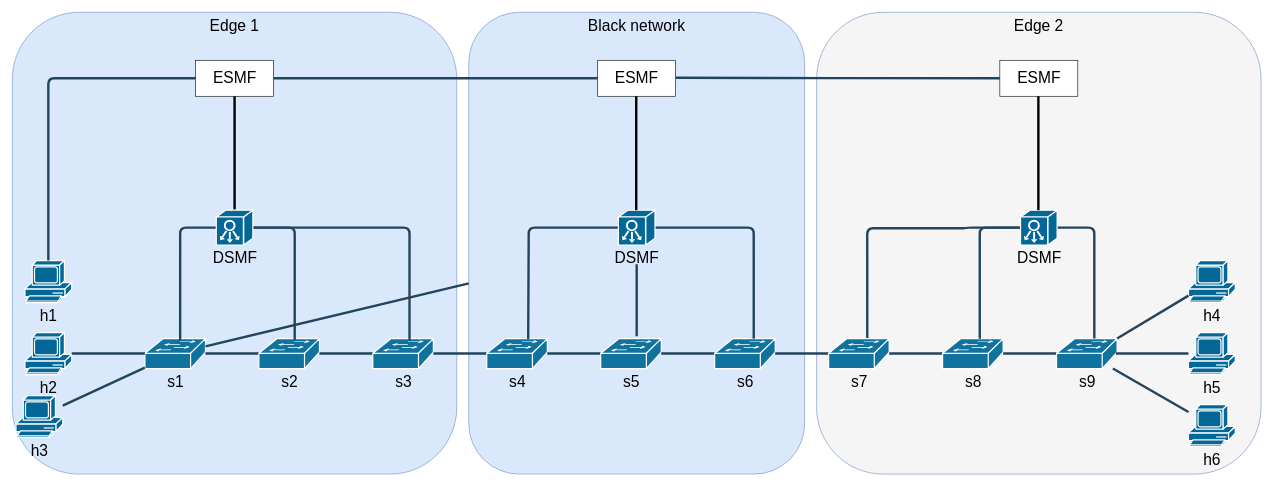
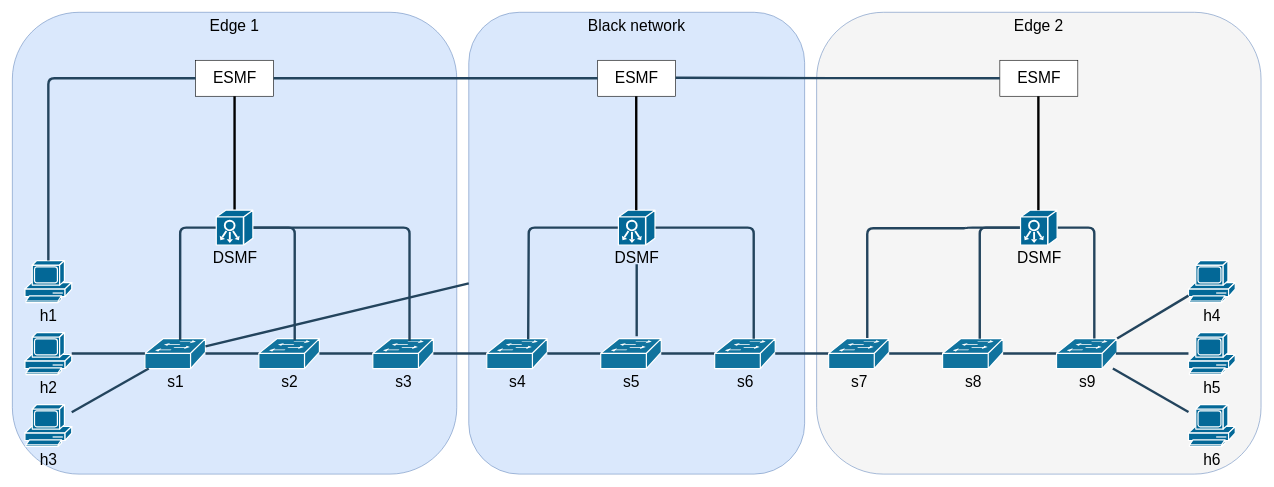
(39, 417) -> (48, 426)
